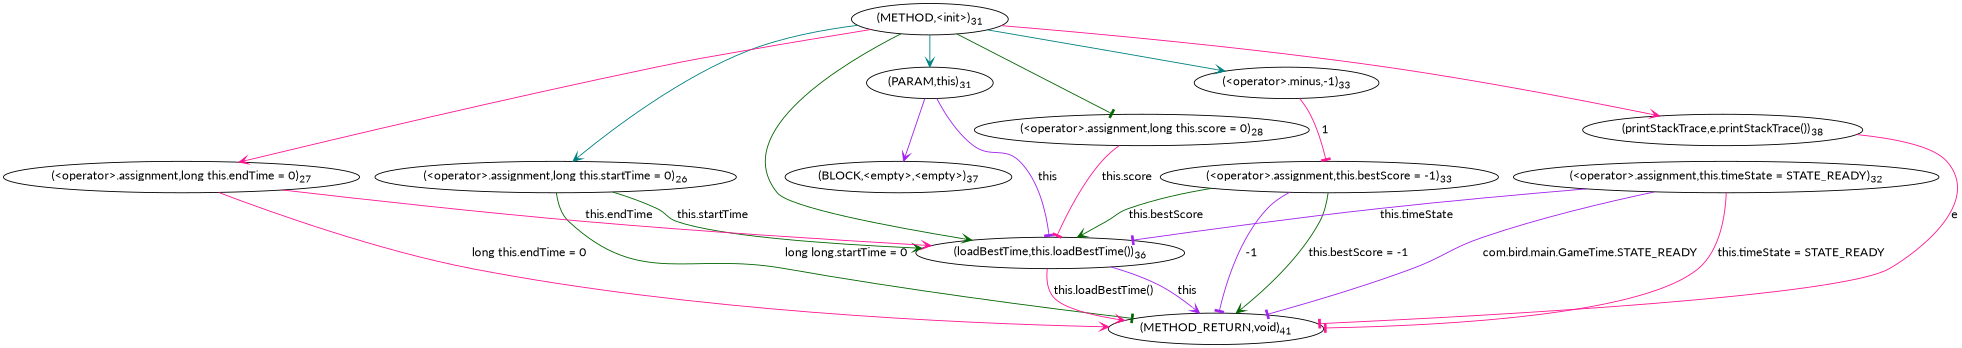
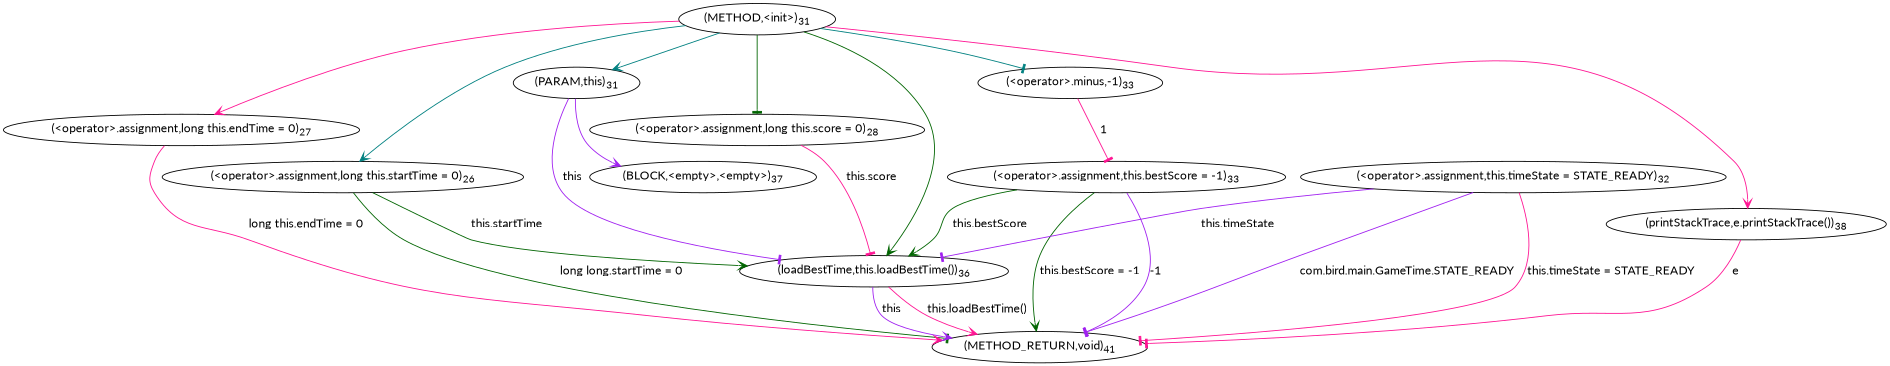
(1102, 50) -> (921, 45)
(602, 223) -> none
